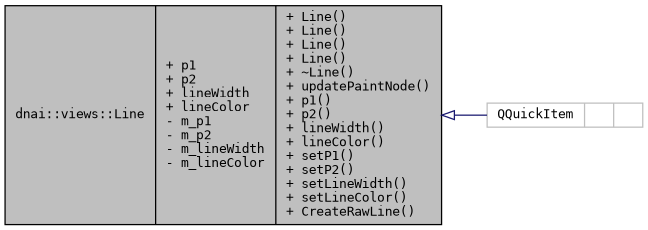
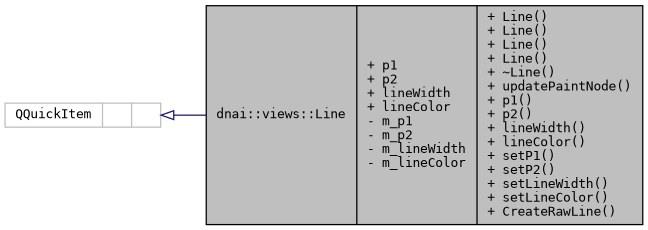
(471, 115) -> (190, 115)
